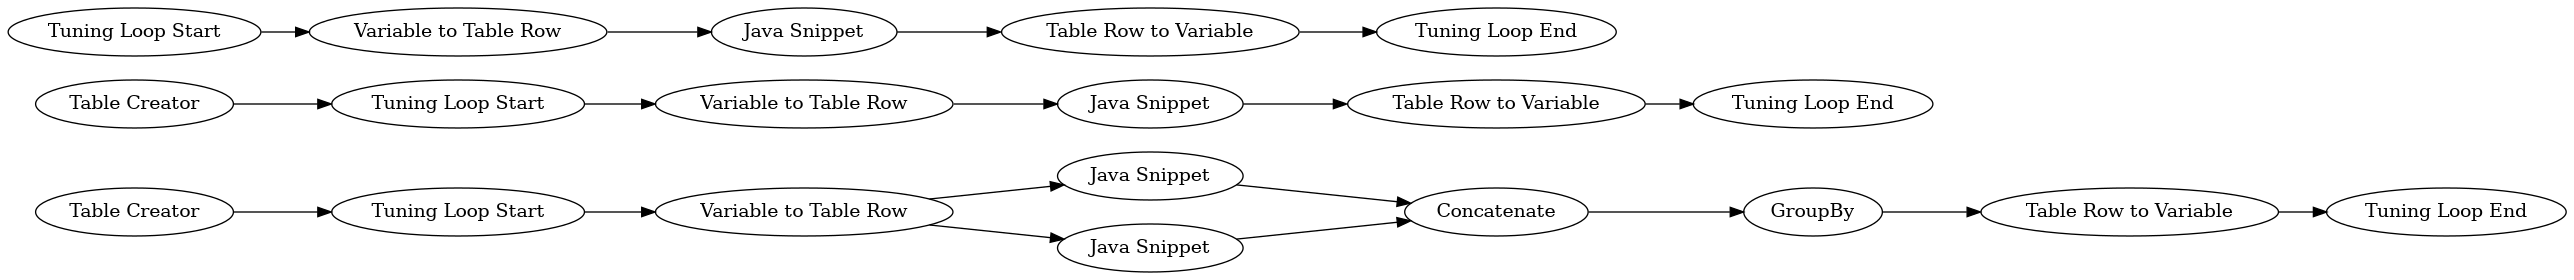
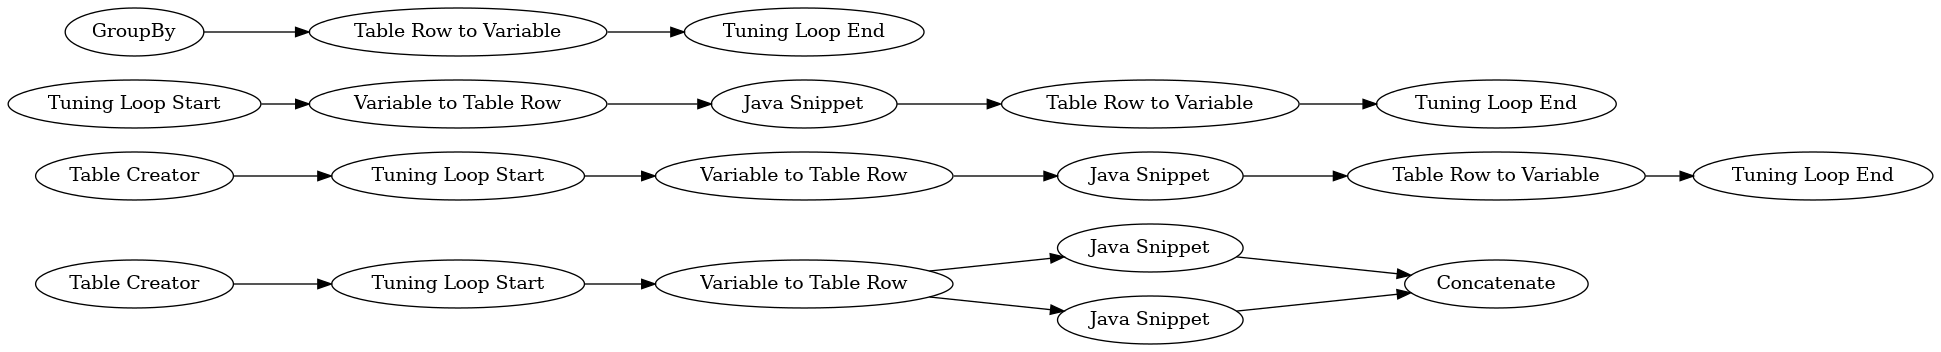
(1659, 212) -> none
